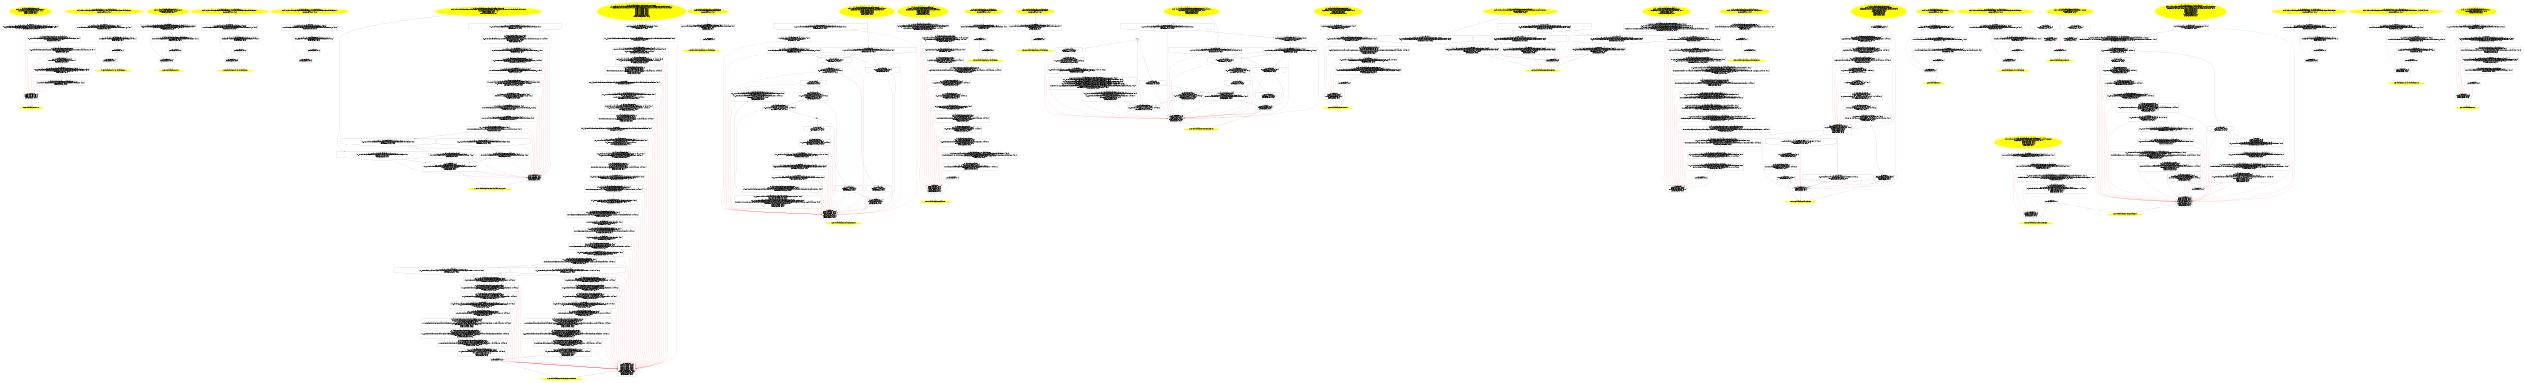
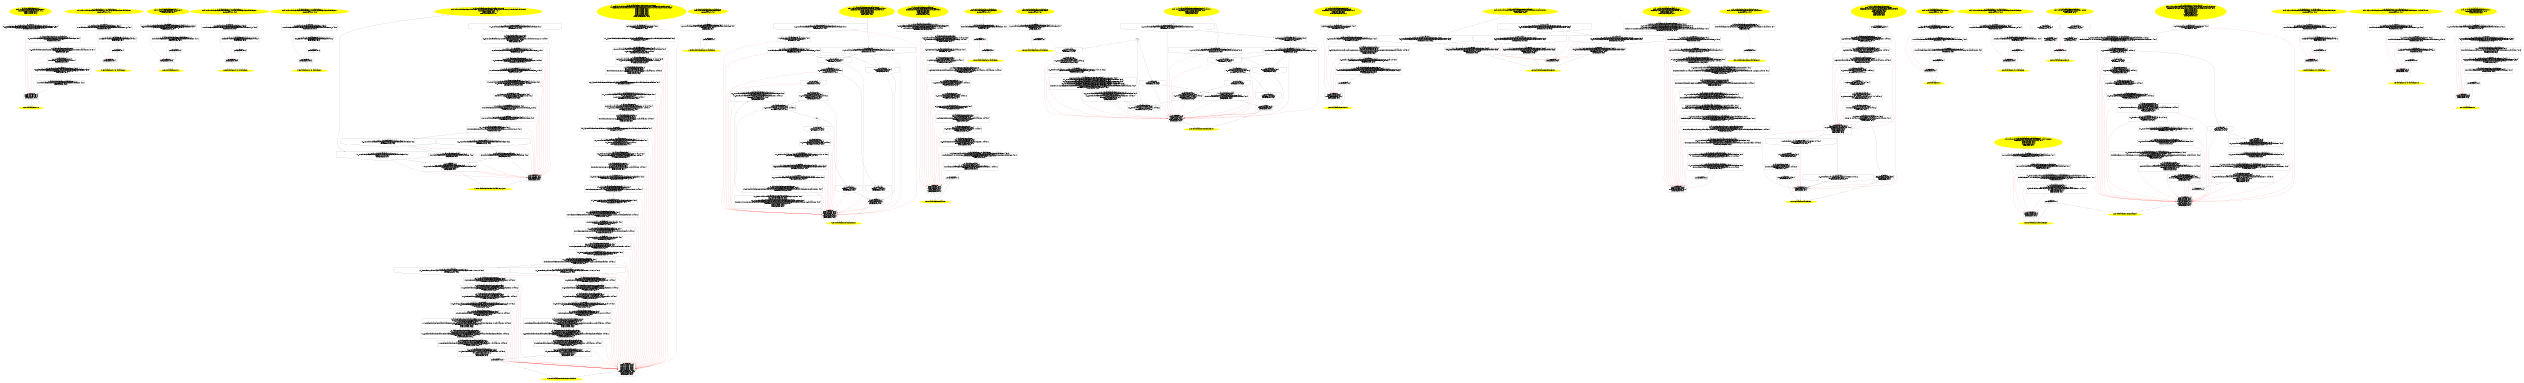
(1742, 39) -> none
none -> (310, 71)
none -> (2314, 71)
